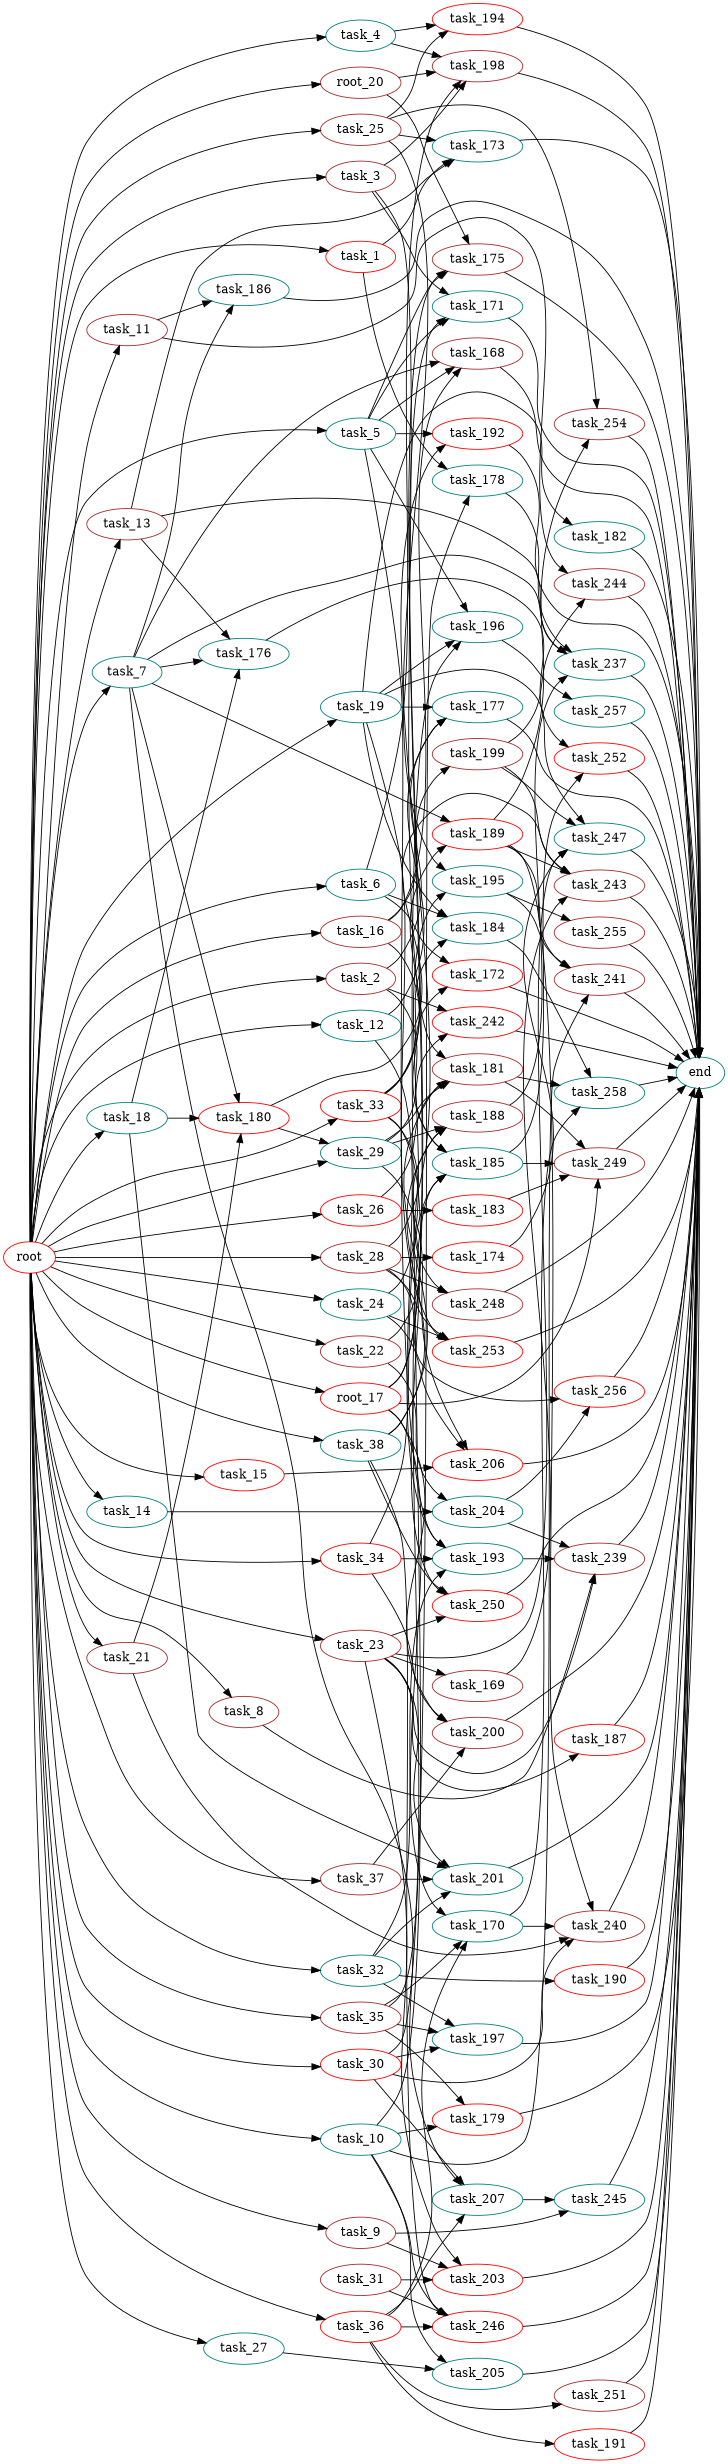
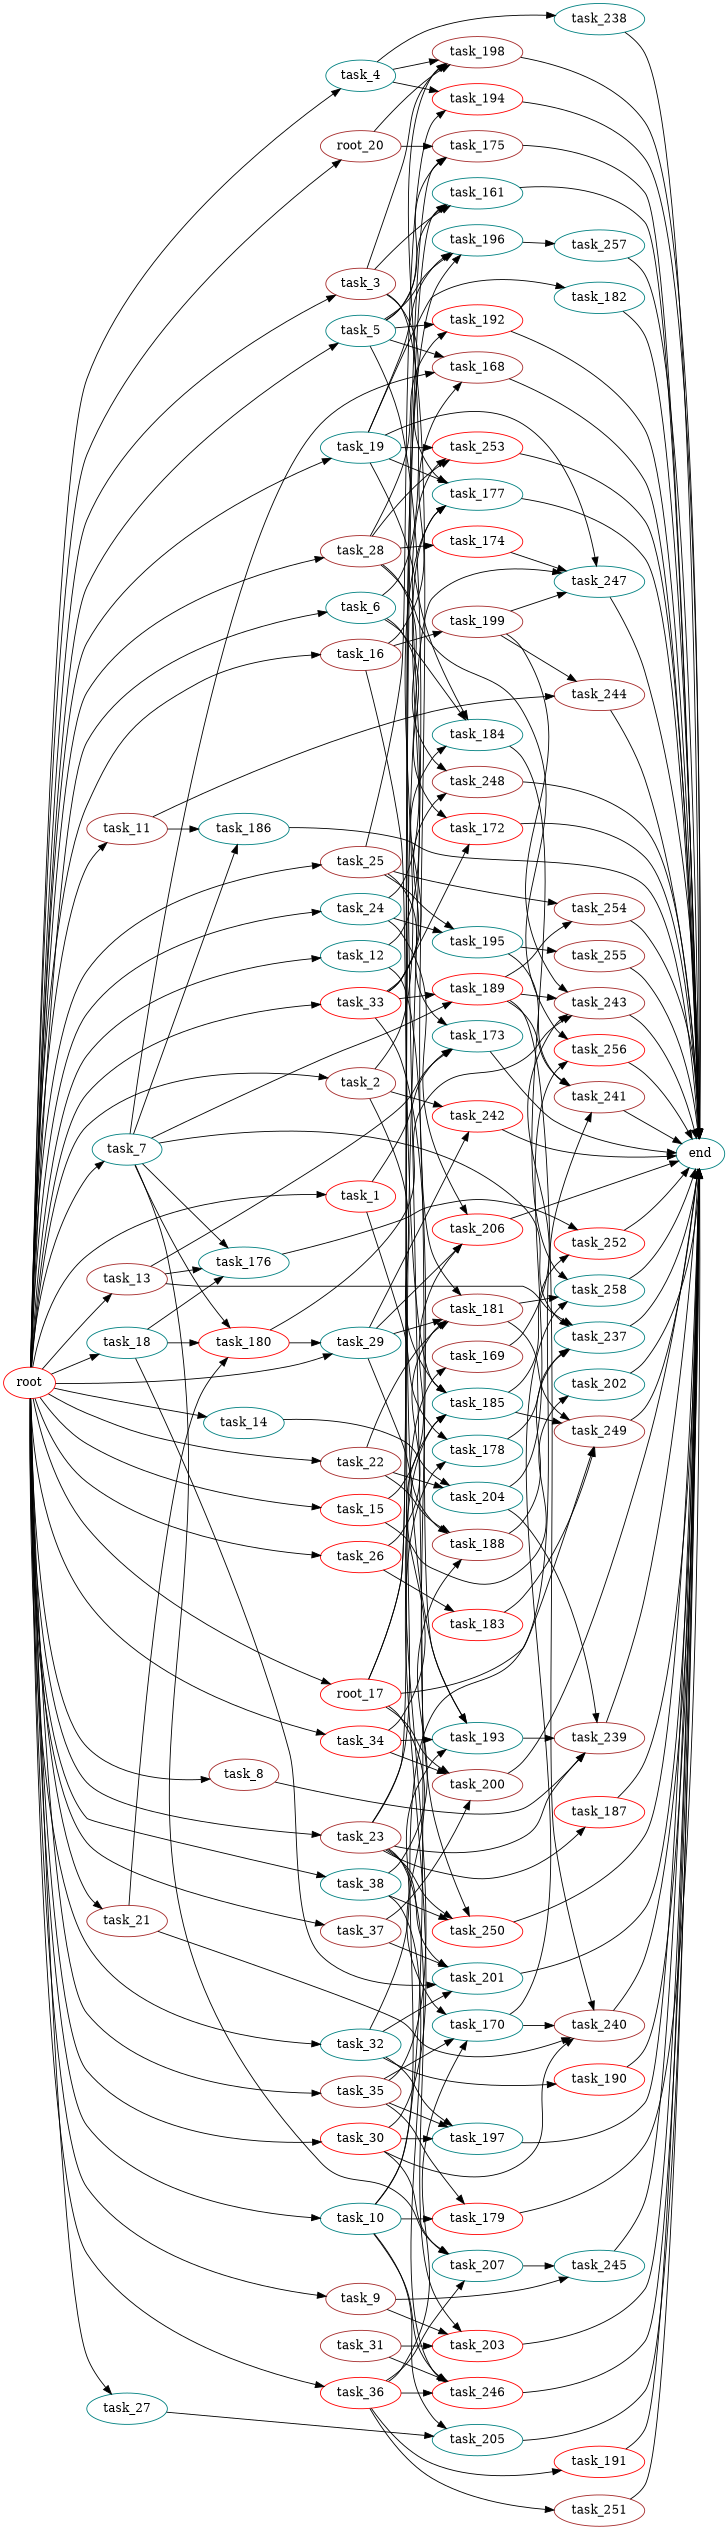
none -> (599, 19)
(478, 307) -> (478, 193)
none -> (416, 385)
(416, 1261) -> (396, 1382)
none -> (599, 1385)
